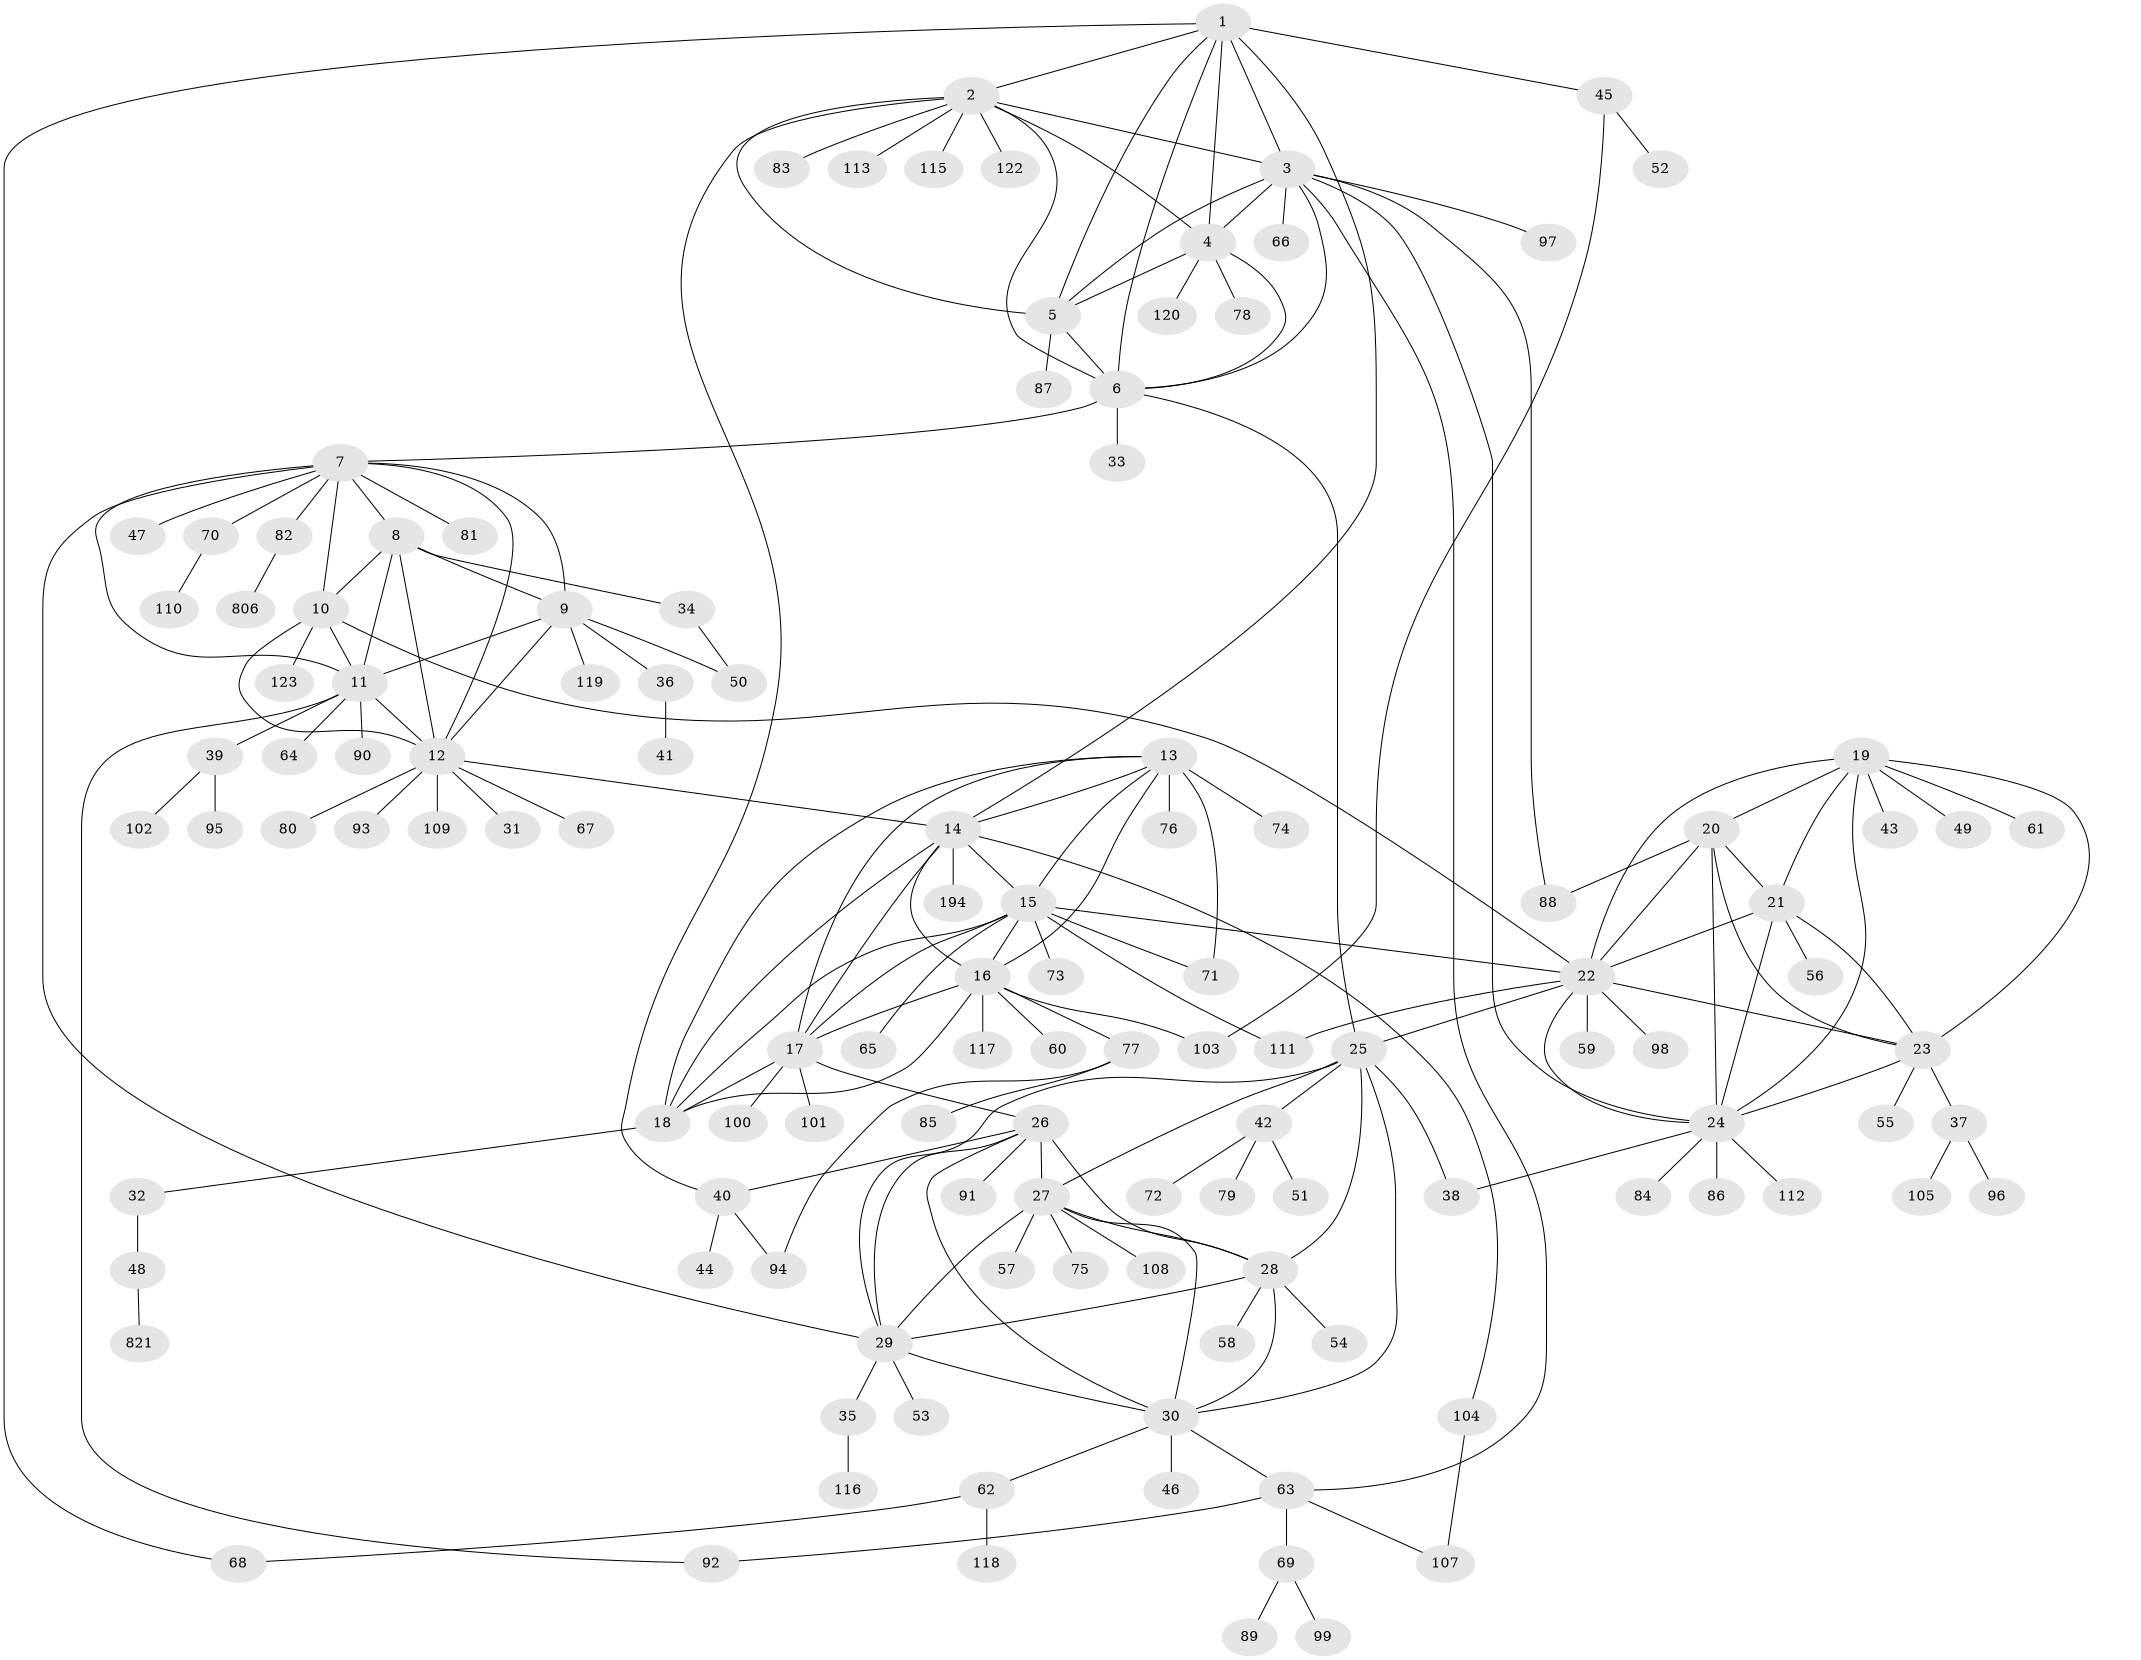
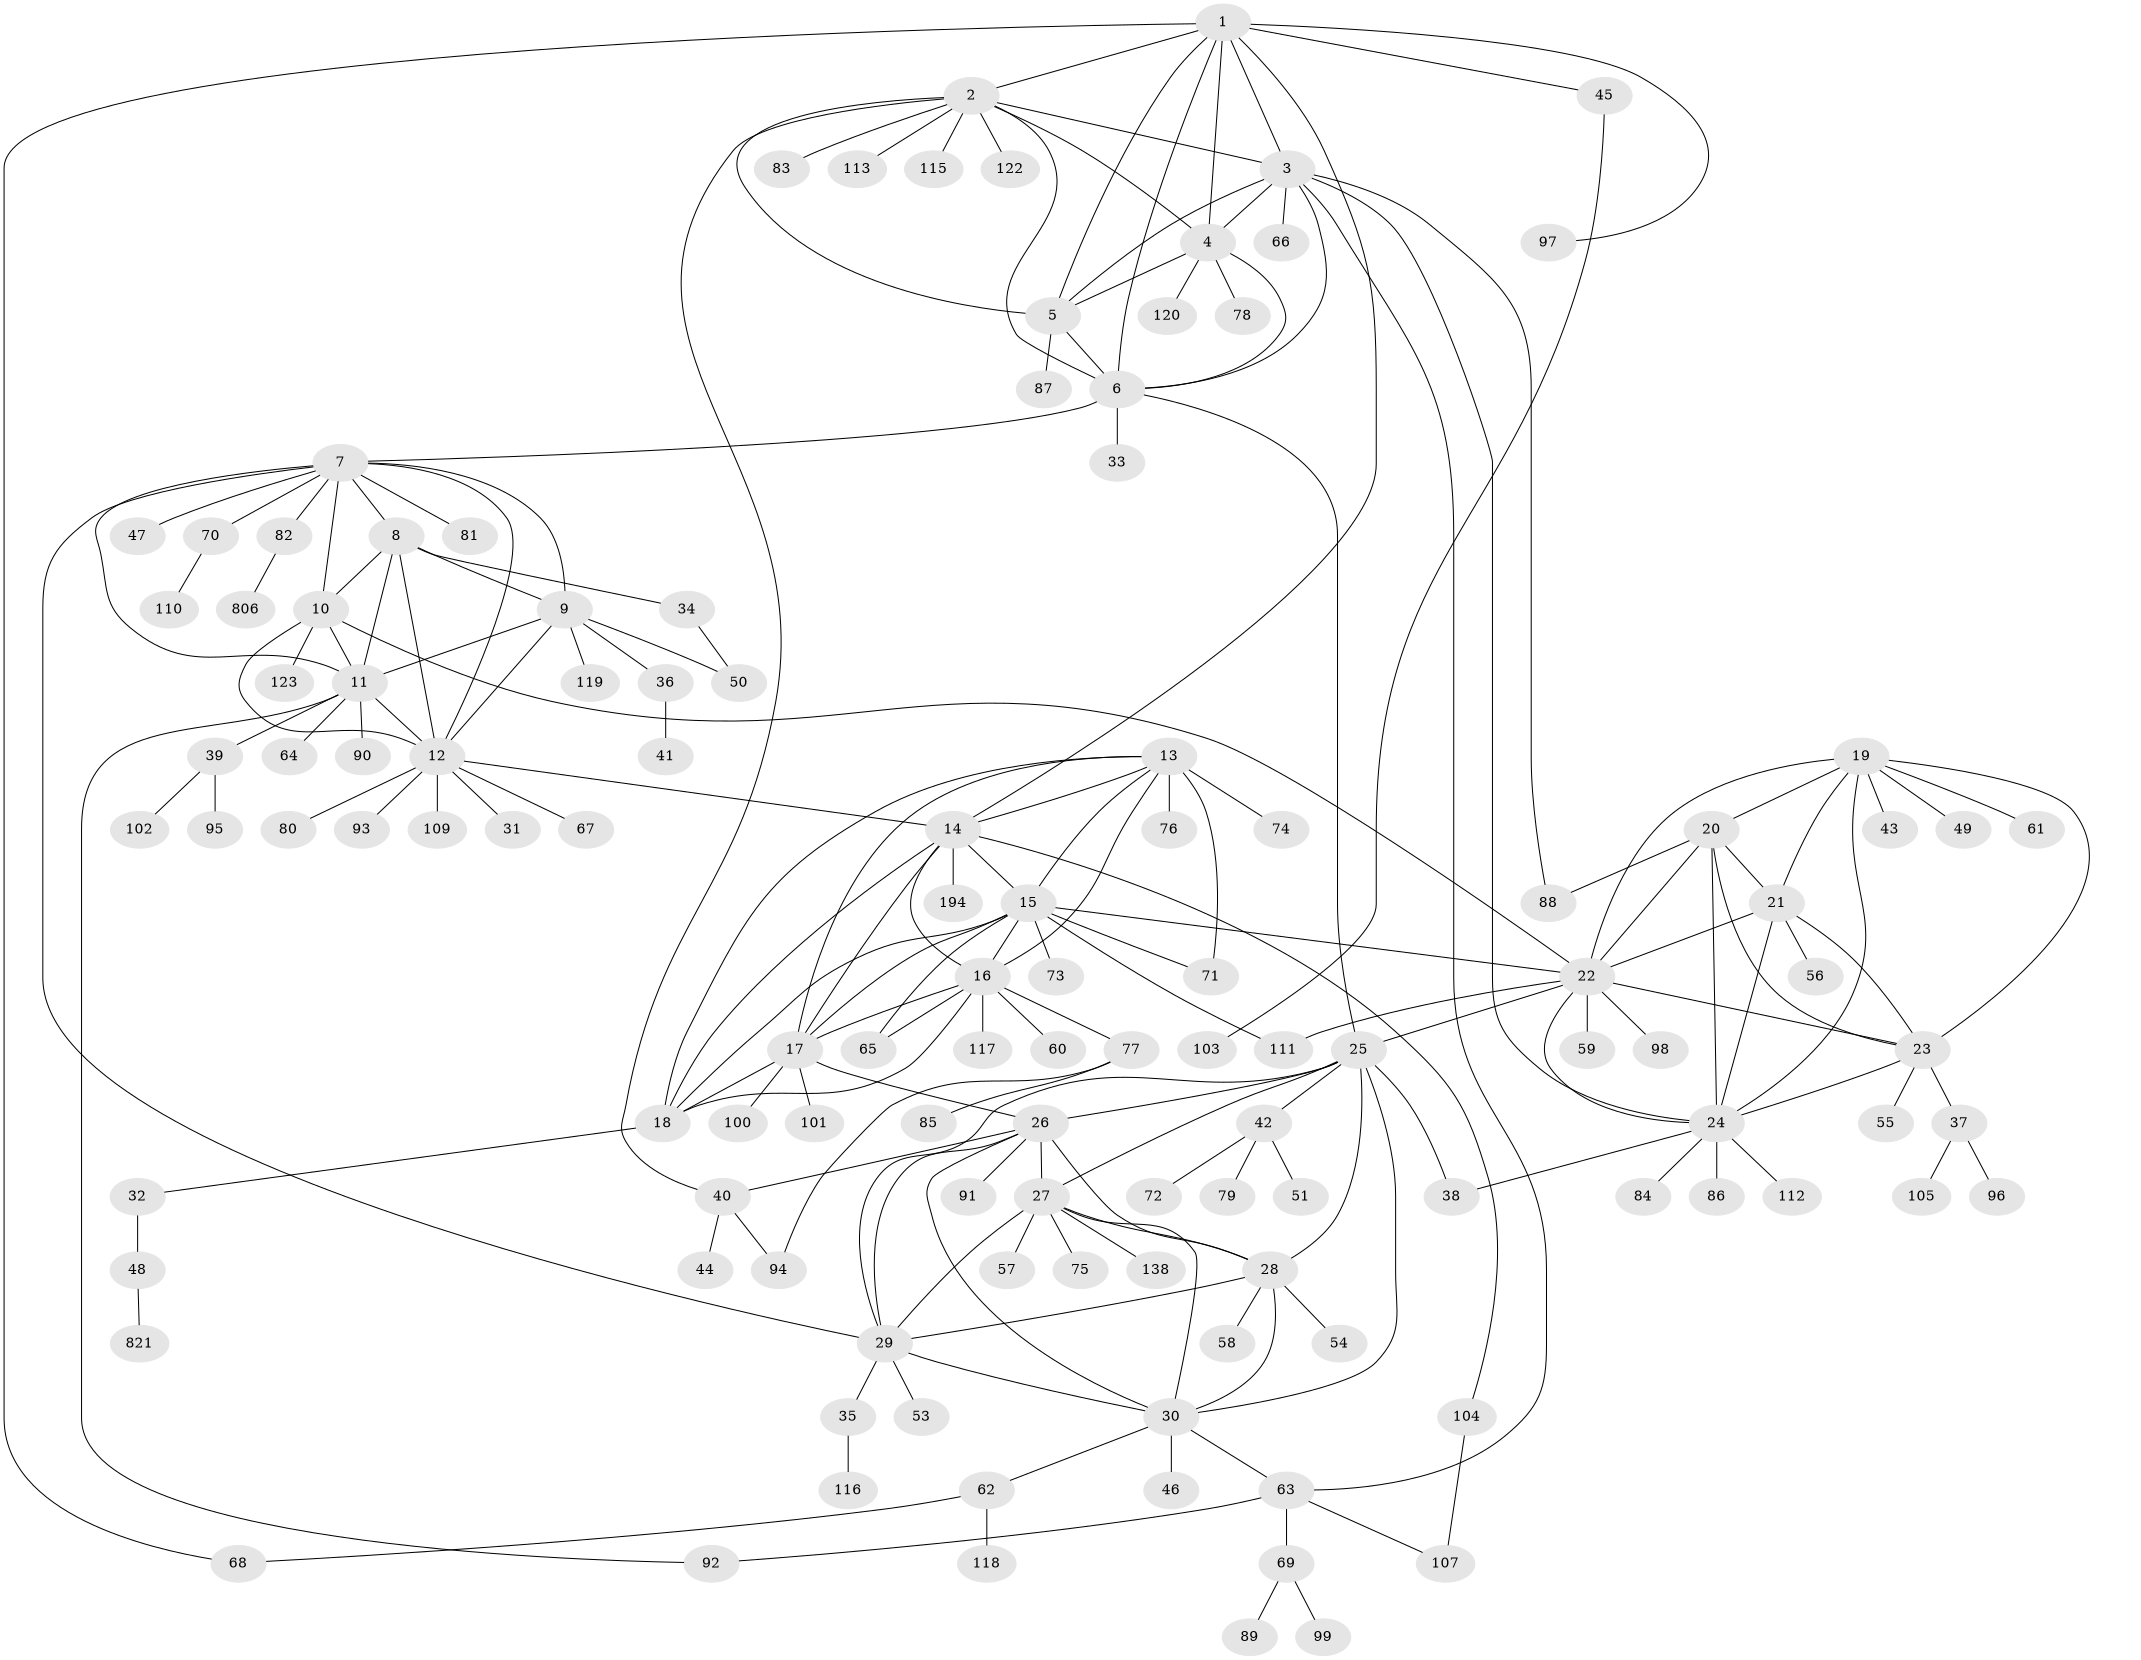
(1661, 169) -> none
(1421, 200) -> (1586, 59)
(1094, 1014) -> (926, 1013)
none -> (1204, 1095)
(1156, 1270) -> (1156, 1270)
